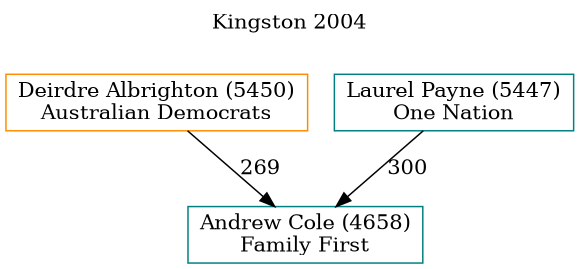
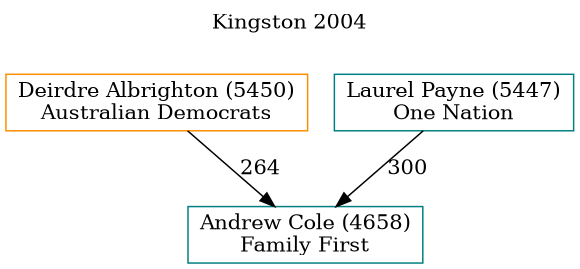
(261, 169) -> (261, 169)
